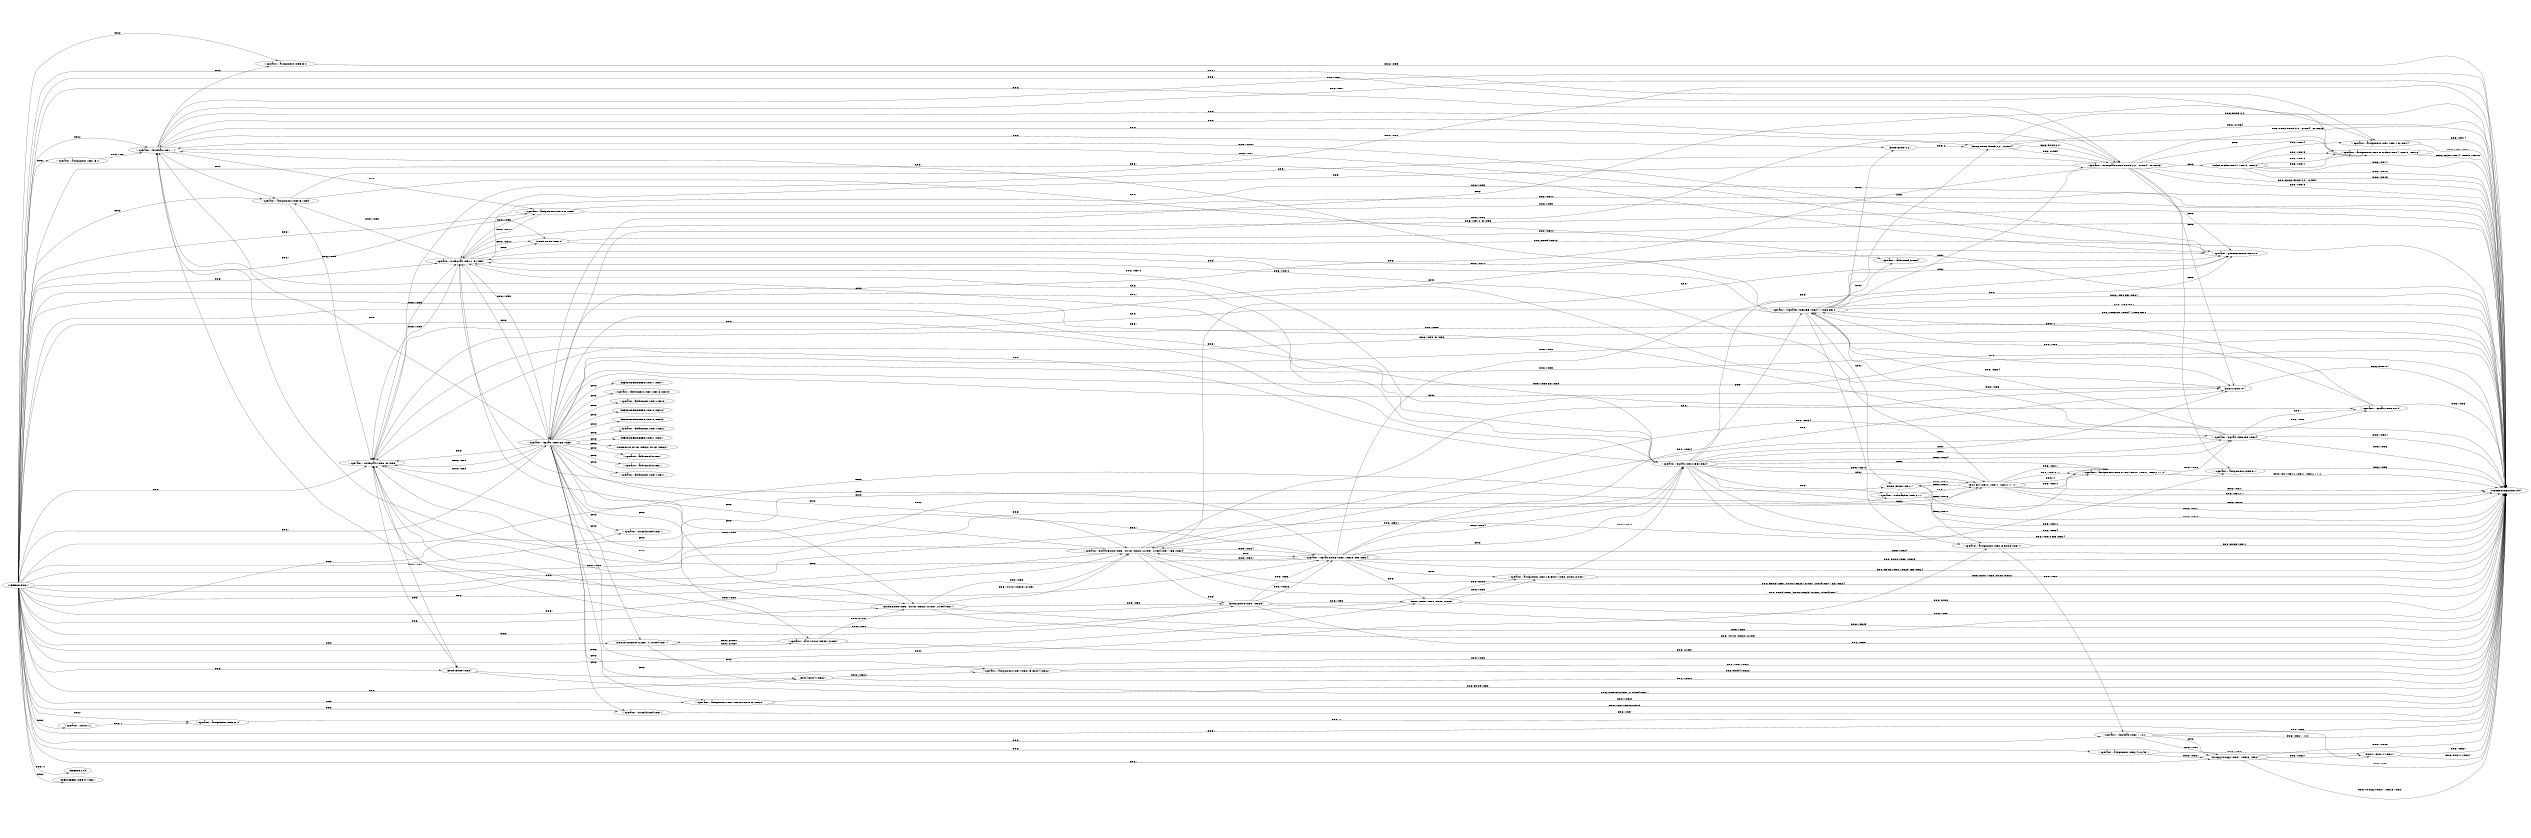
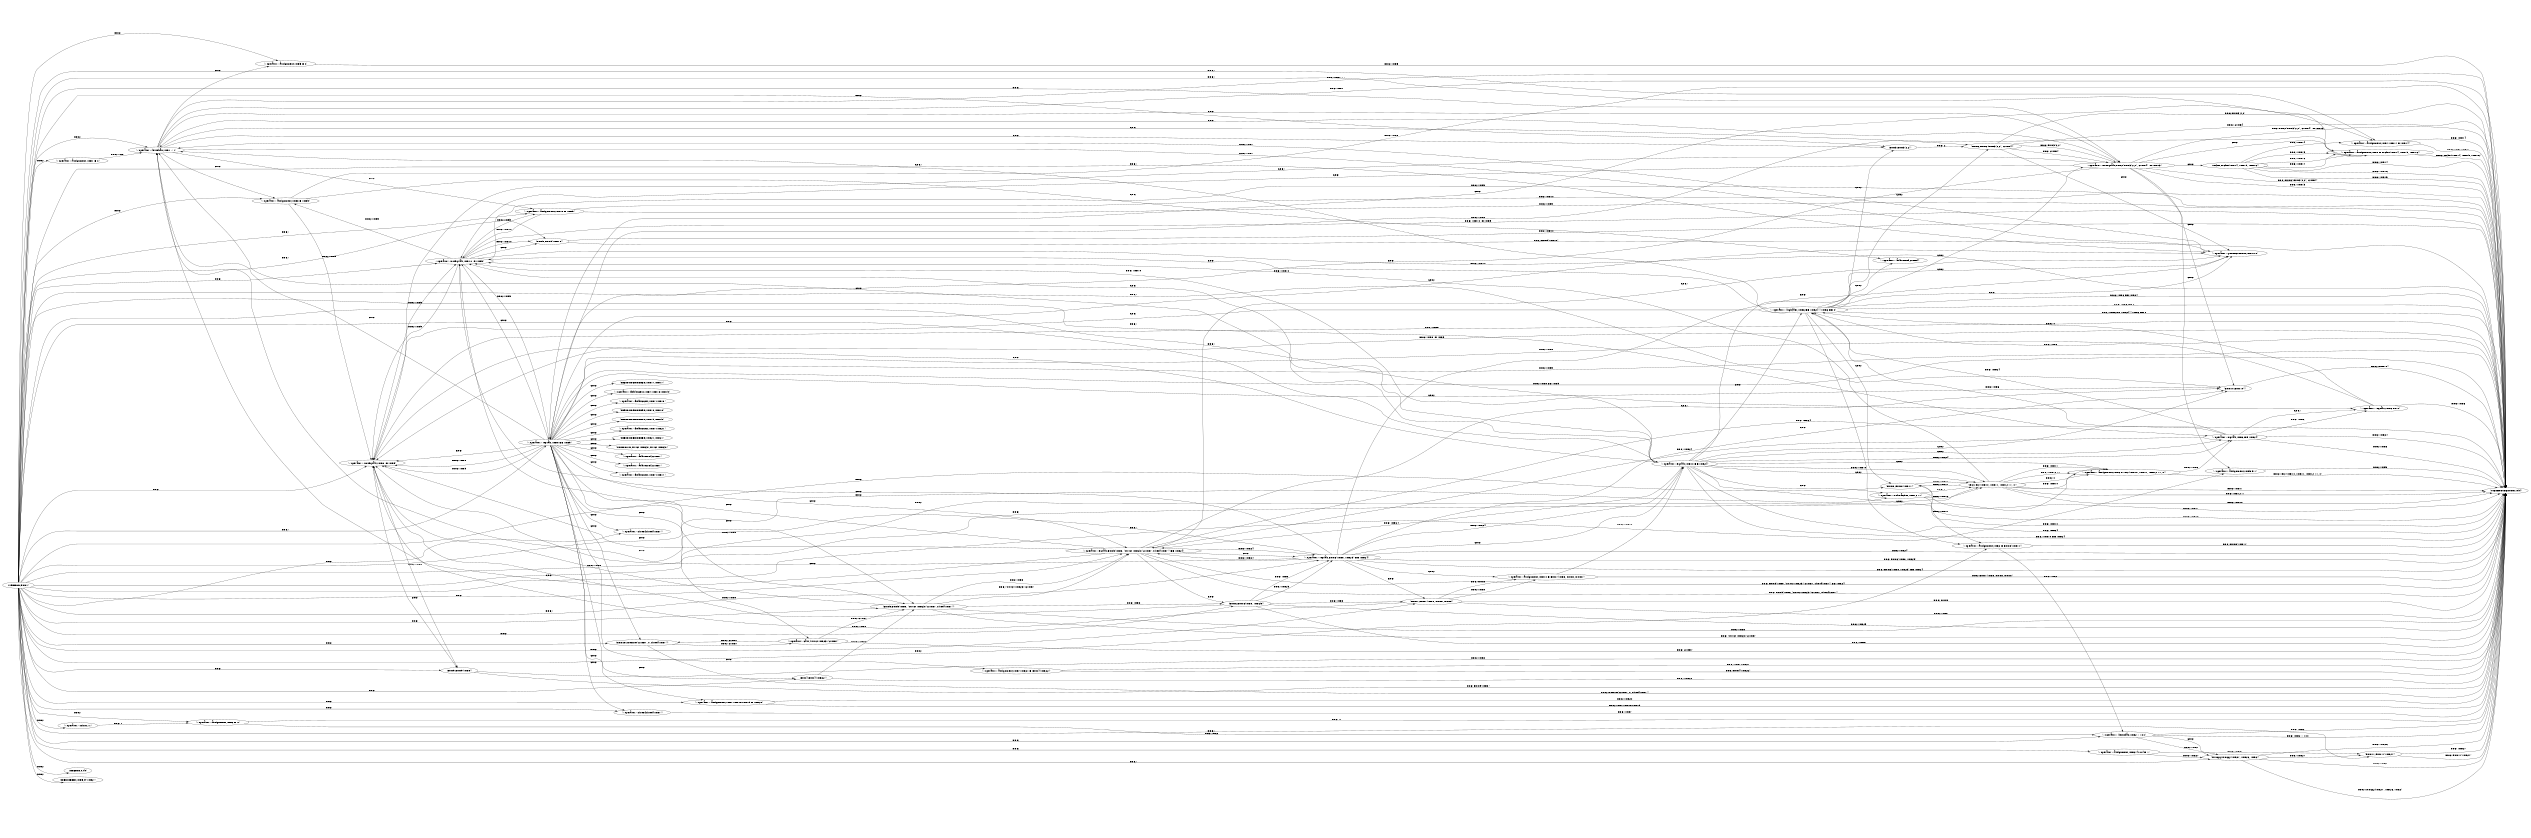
none -> (731, 95)
(1246, 144) -> (1246, 144)
(2184, 213) -> (2115, 197)
(2014, 361) -> none
(903, 675) -> (863, 644)
none -> (1168, 733)
(41, 767) -> (41, 767)
